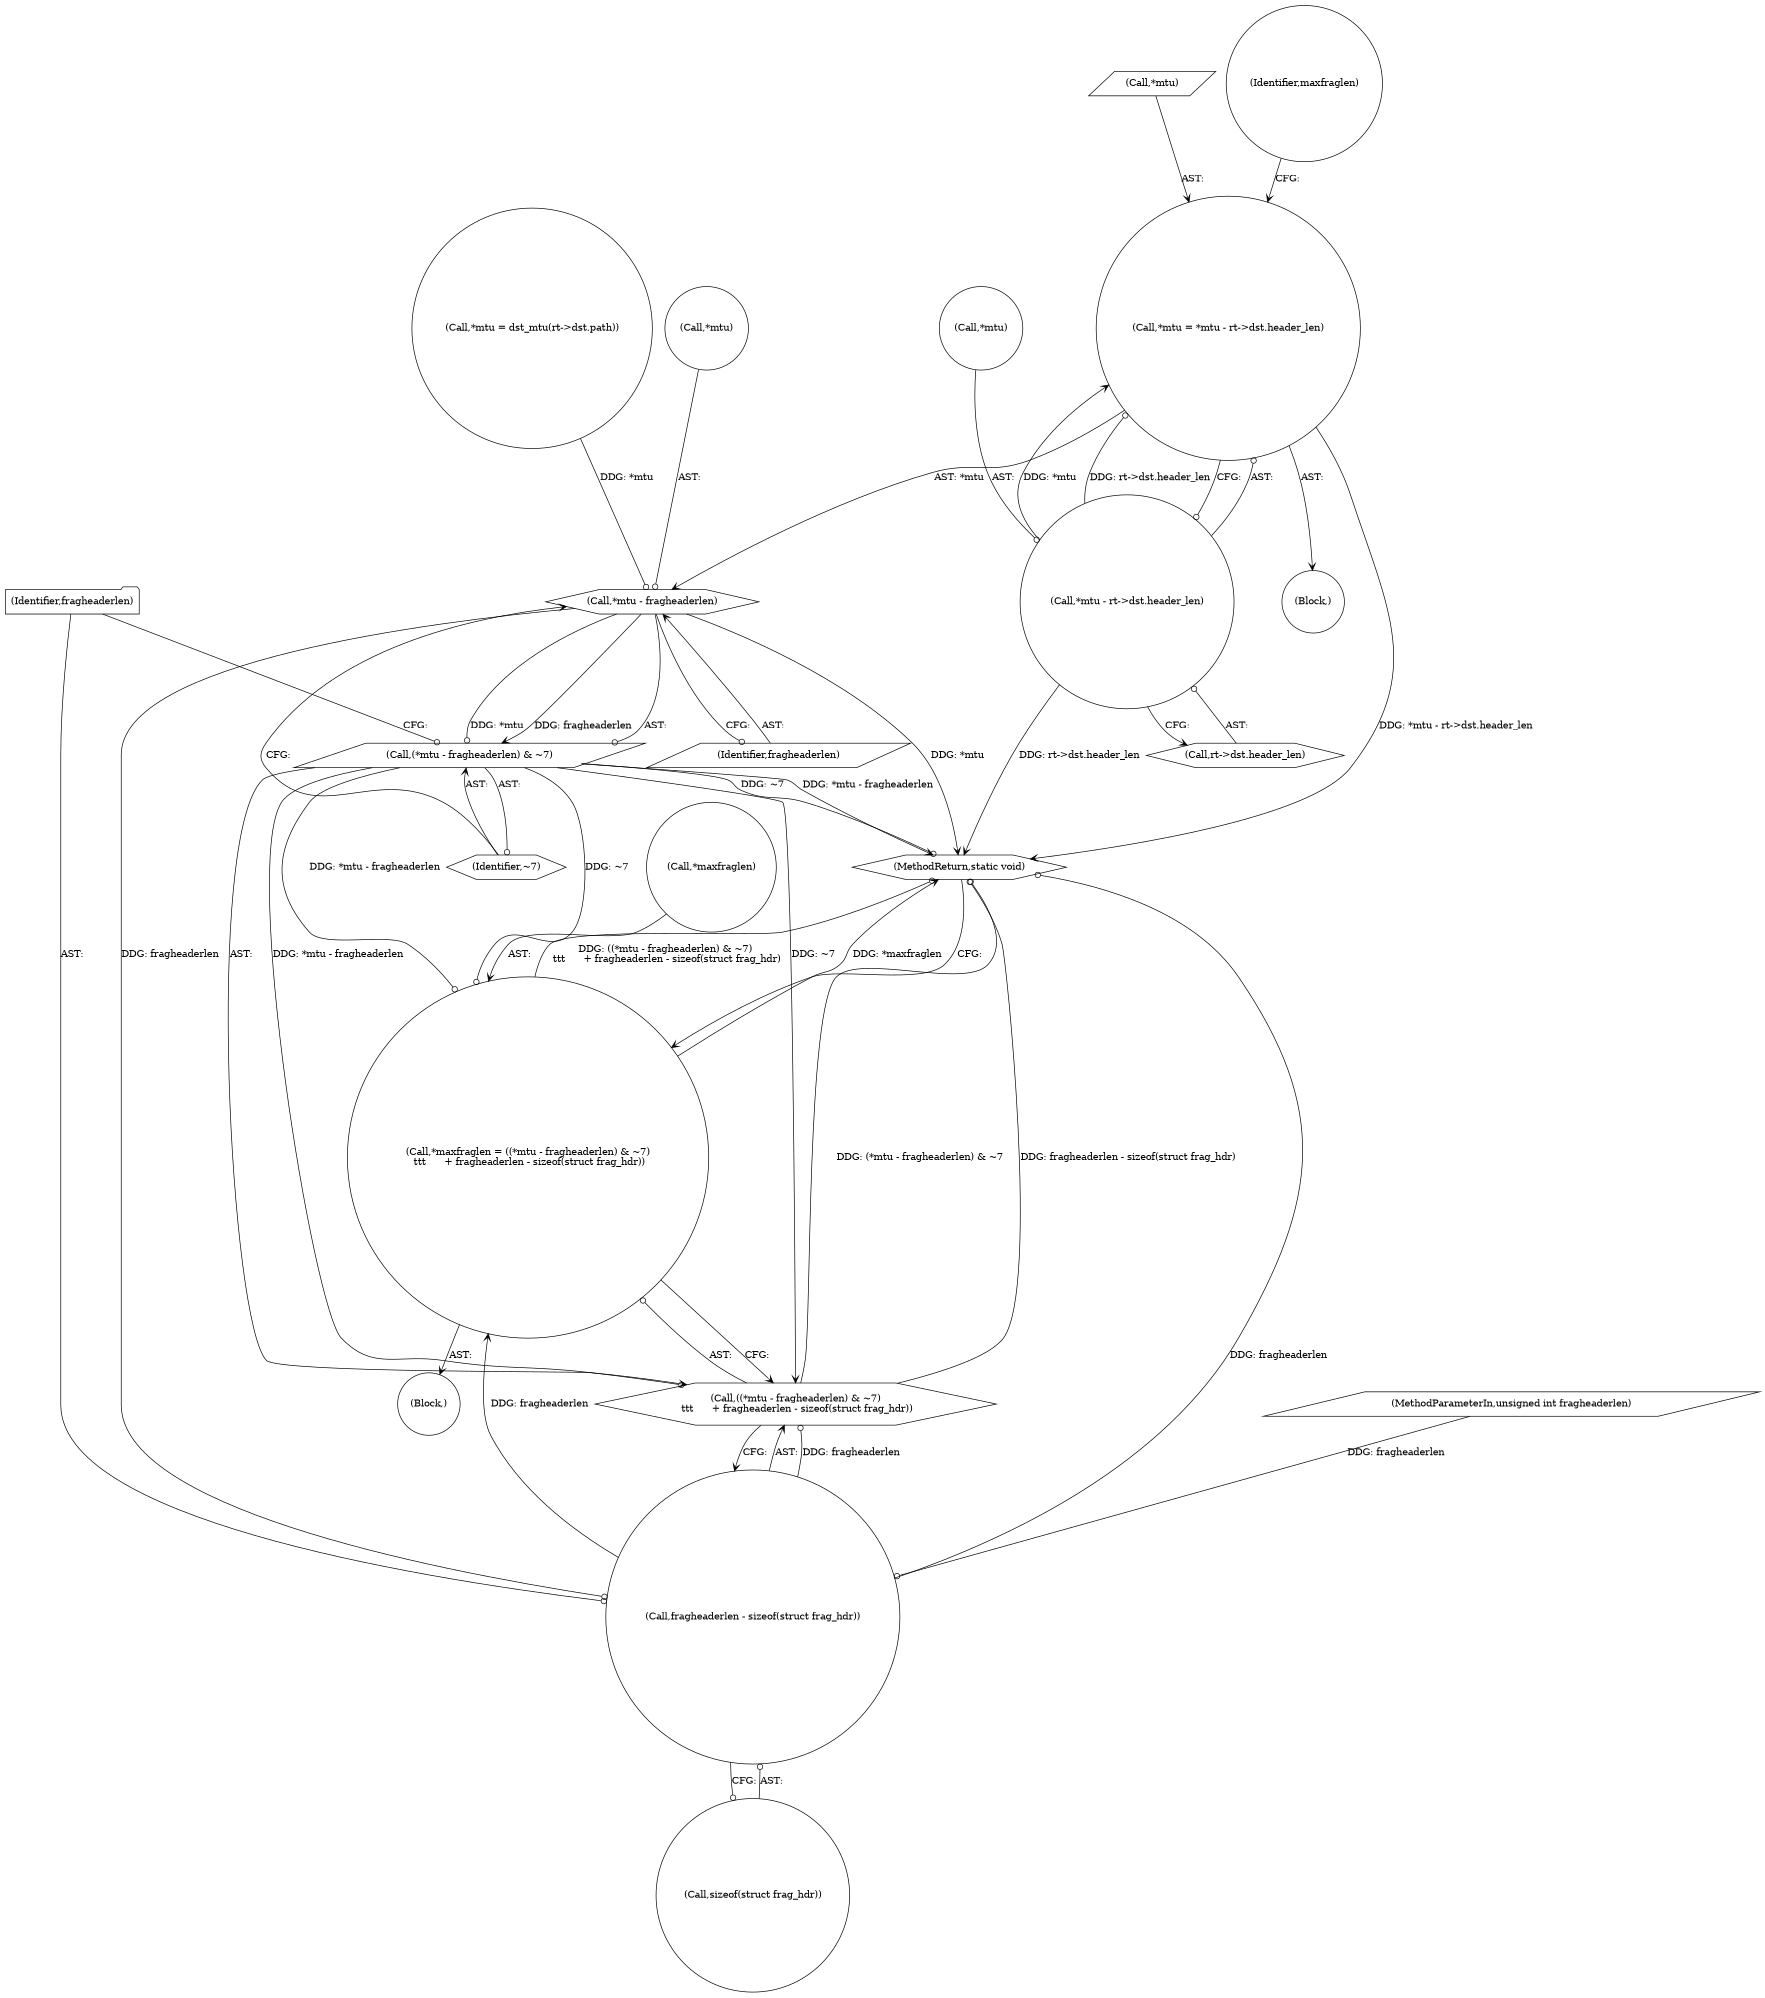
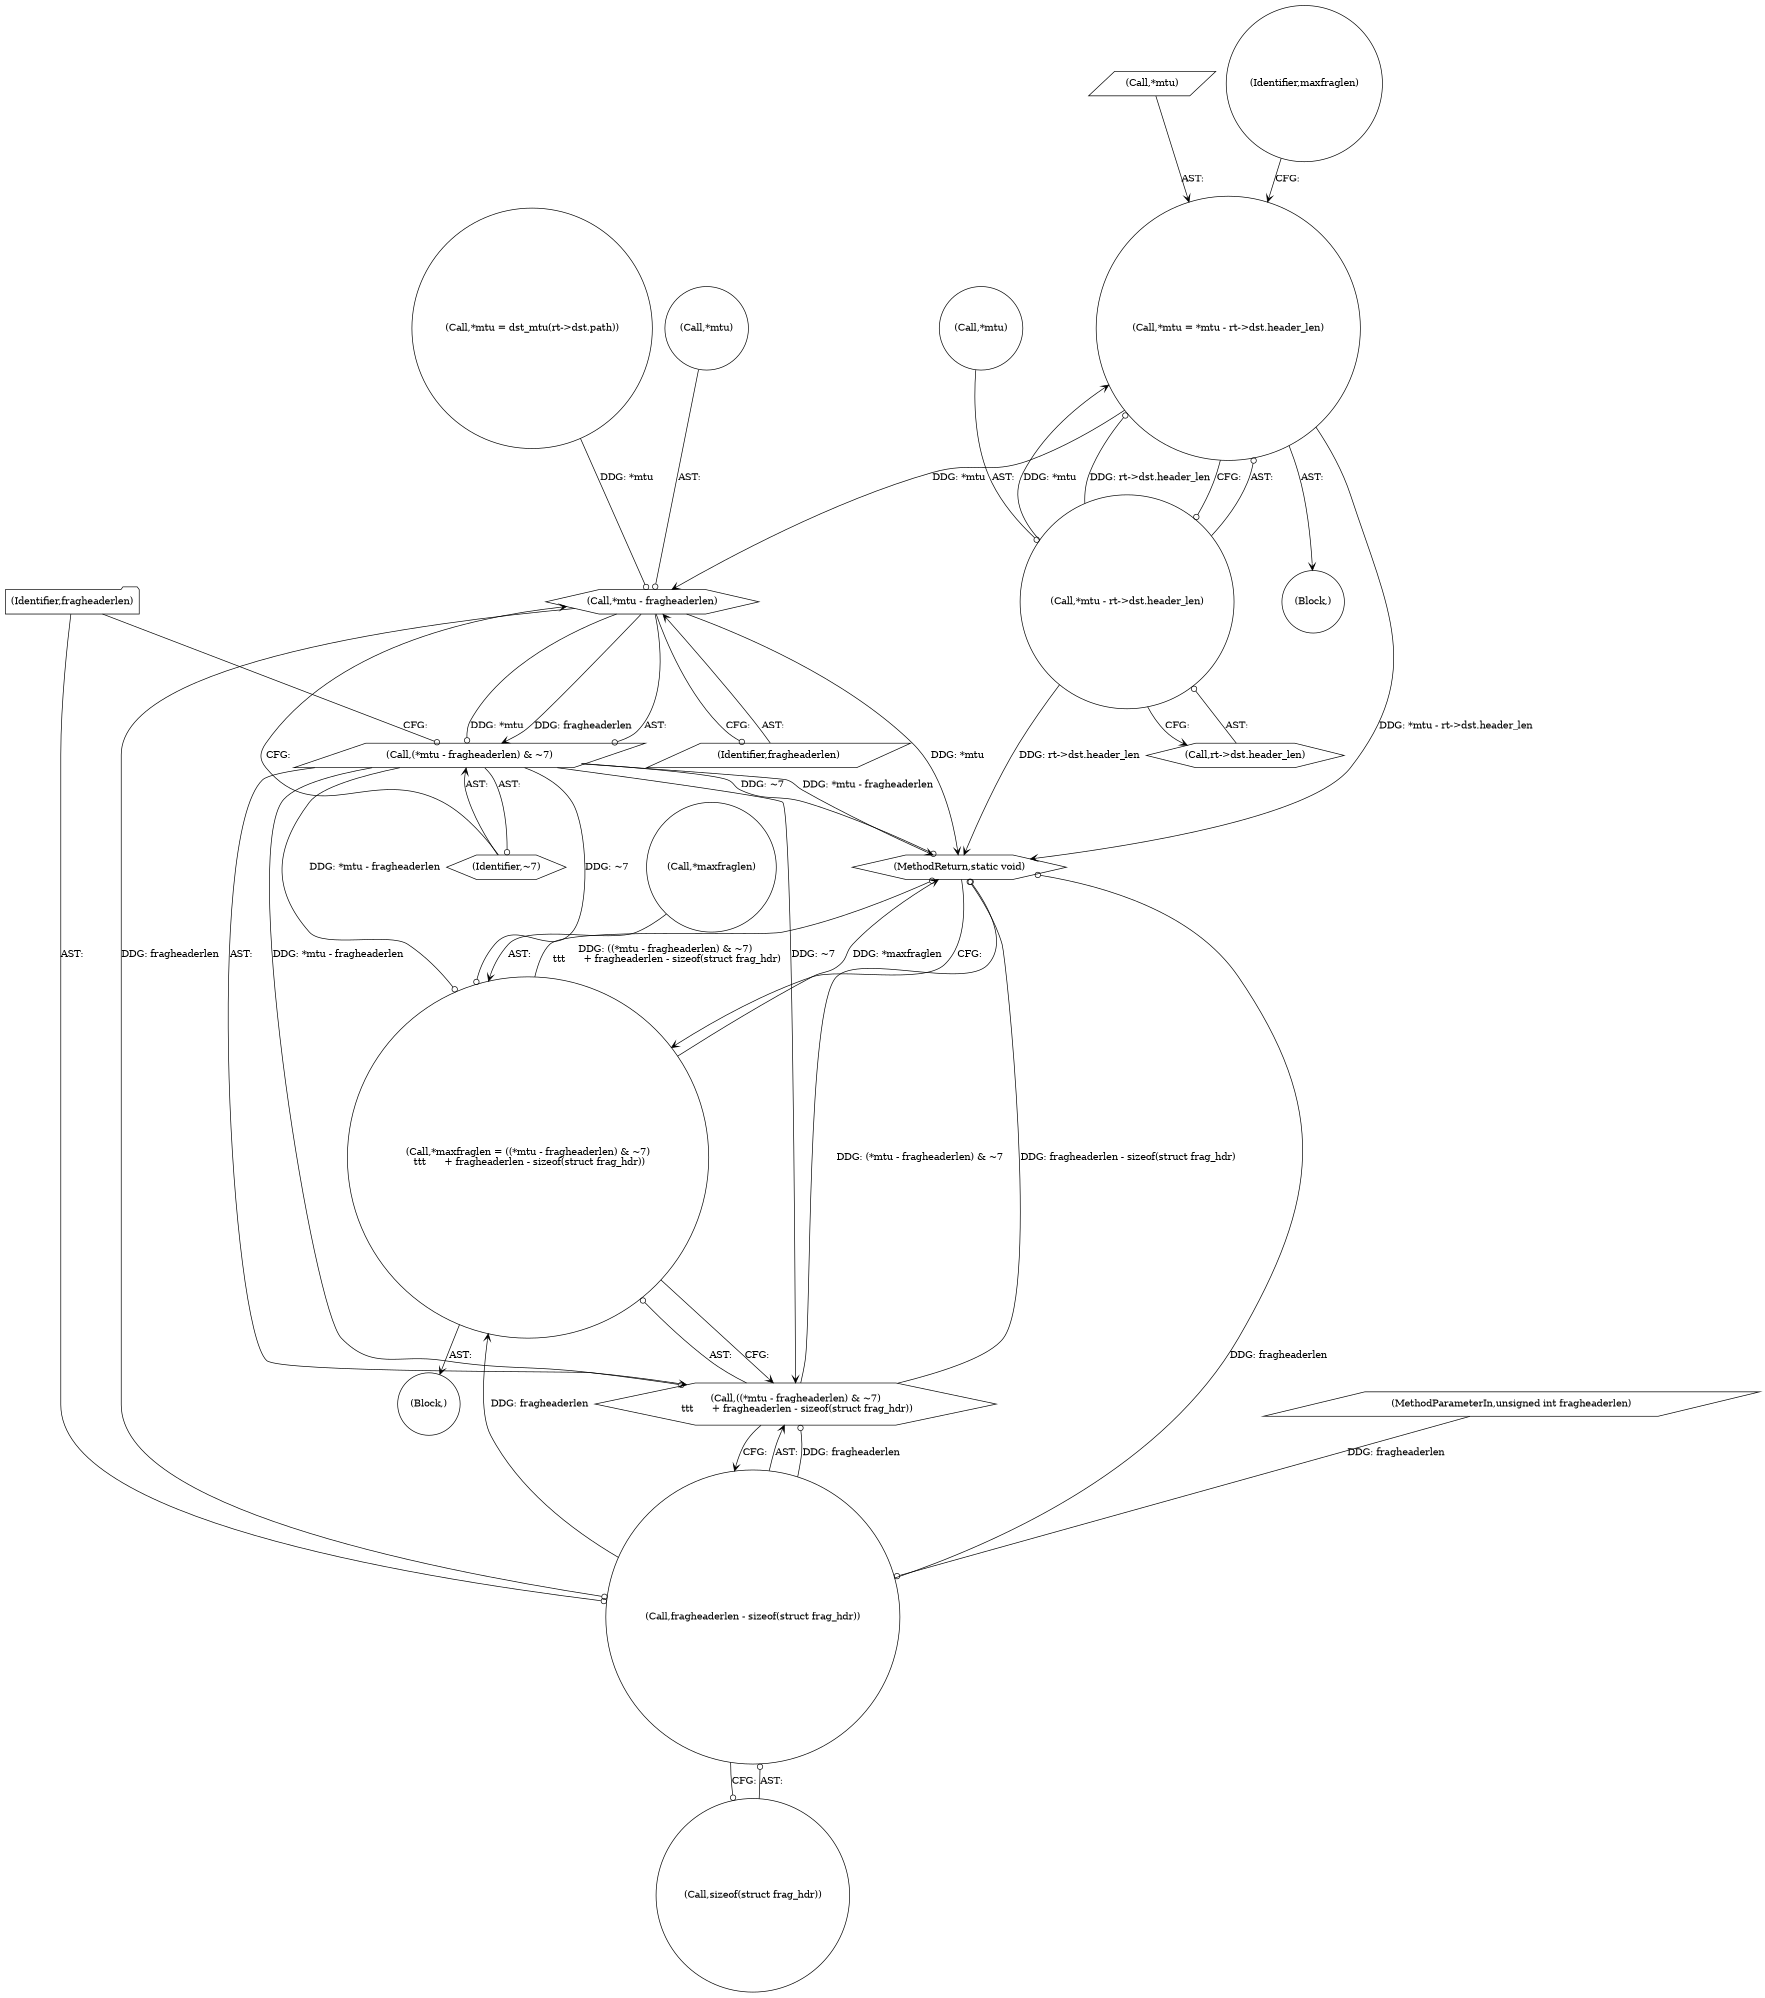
(959, 478) -> (959, 478)
